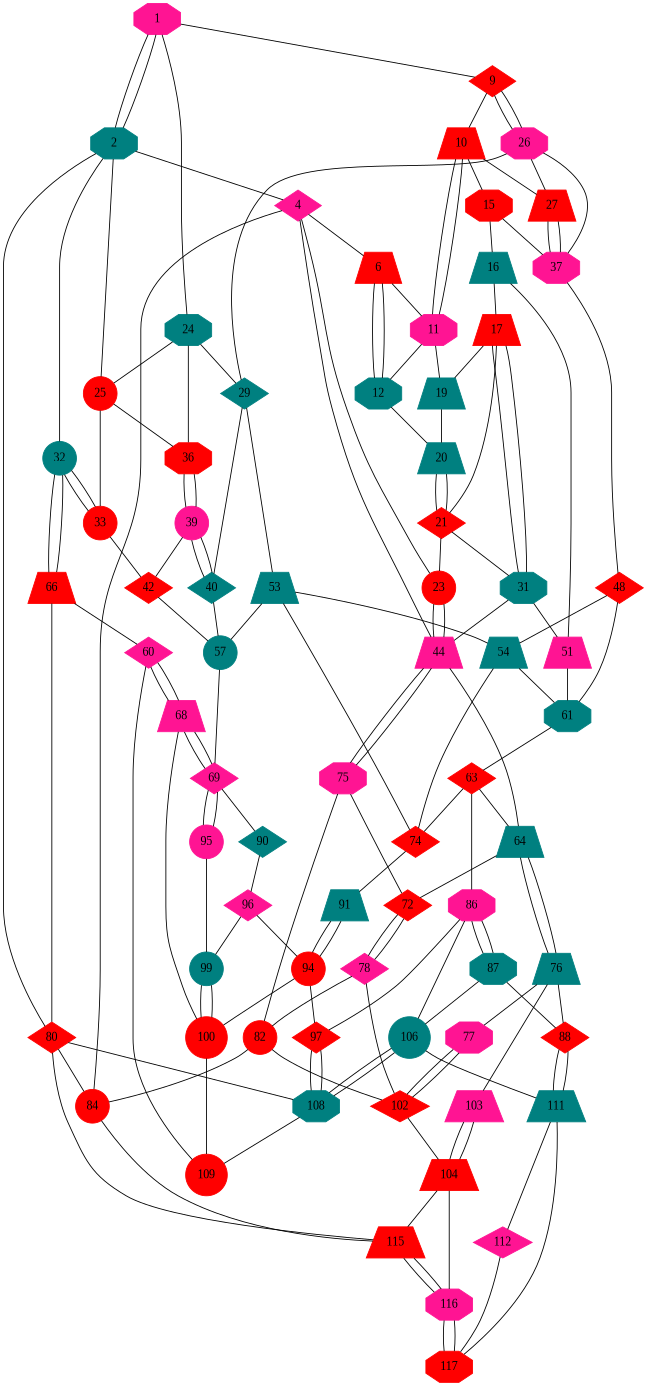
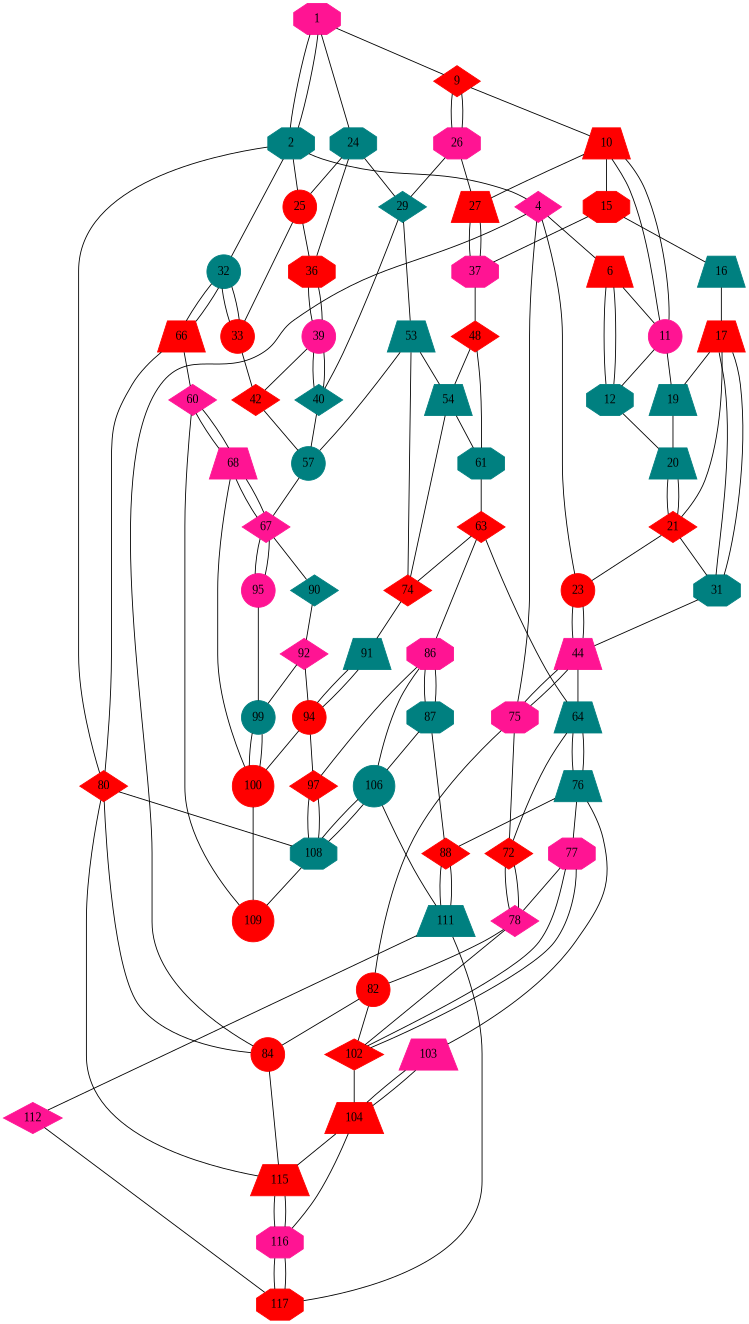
(586, 196) -> none
(434, 330) -> (665, 336)
(340, 437) -> (530, 462)
(568, 653) -> none
(214, 778) -> (266, 527)
none -> (542, 889)
(248, 905) -> (304, 654)
